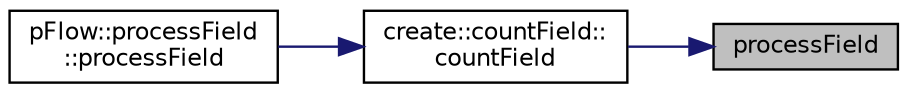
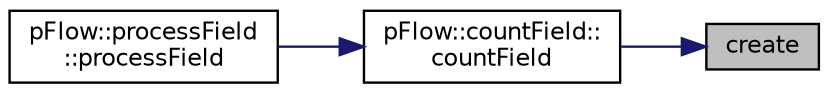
(496, 47) -> (492, 47)
(806, 47) -> (763, 47)
